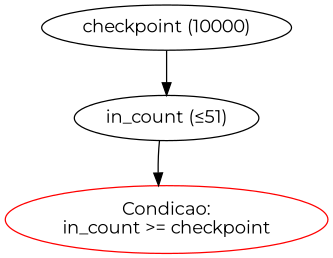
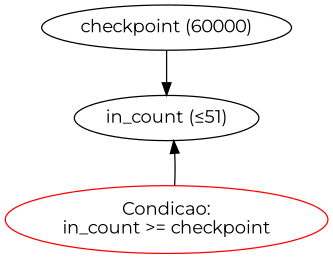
(167, 28) -> (167, 28)
(158, 157) -> (175, 169)
